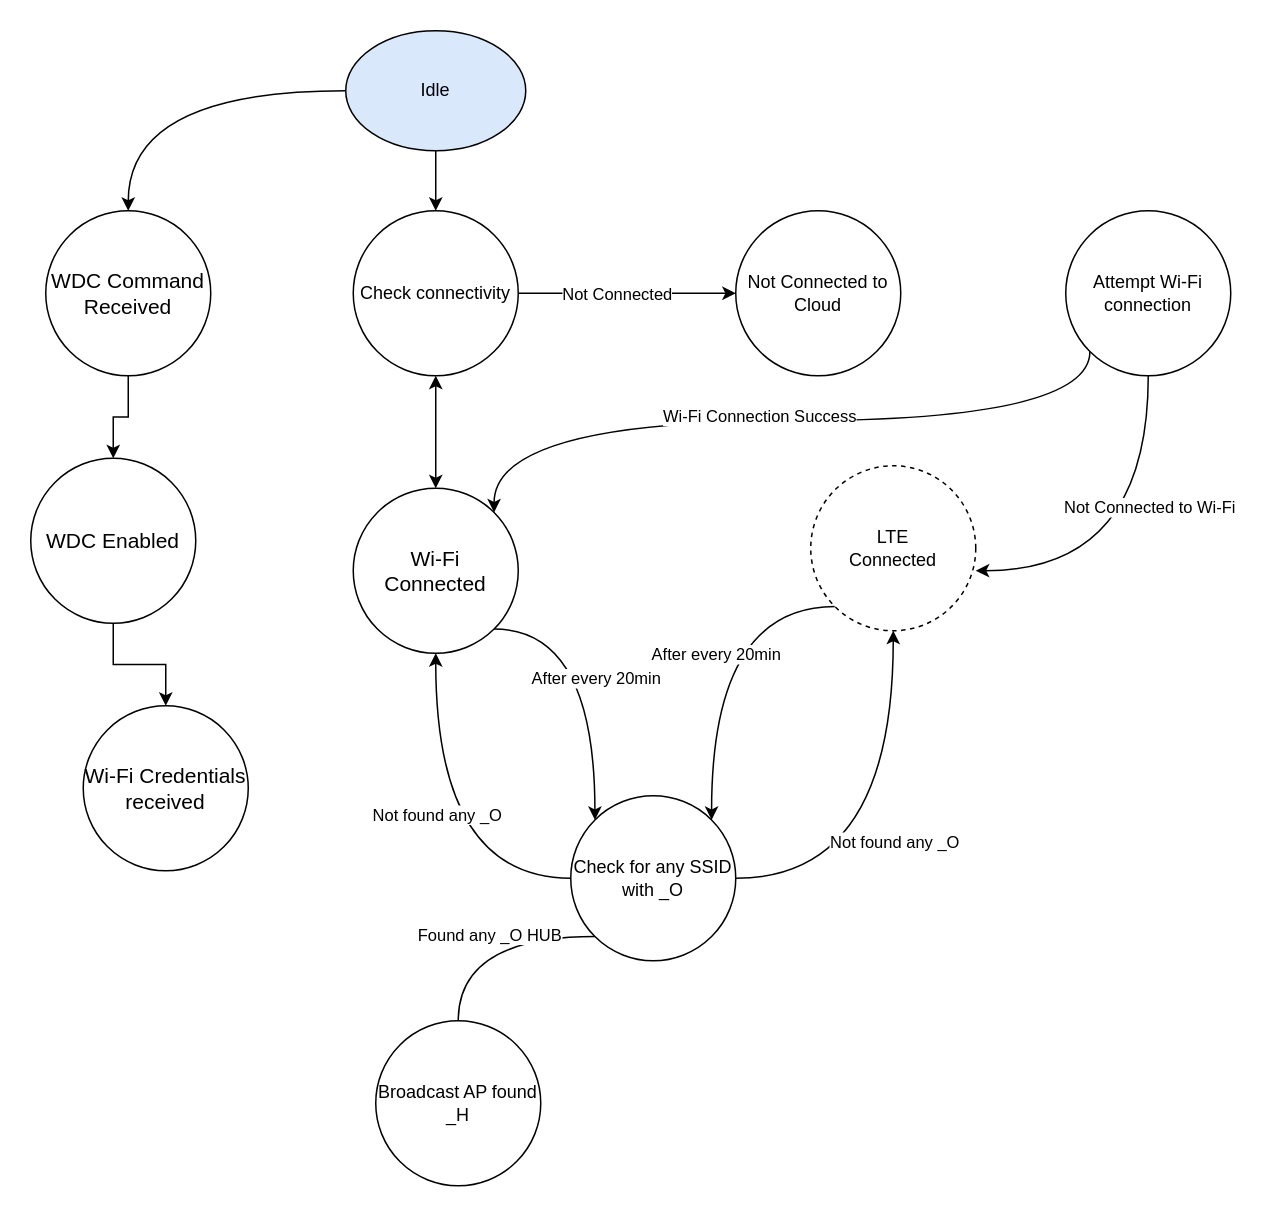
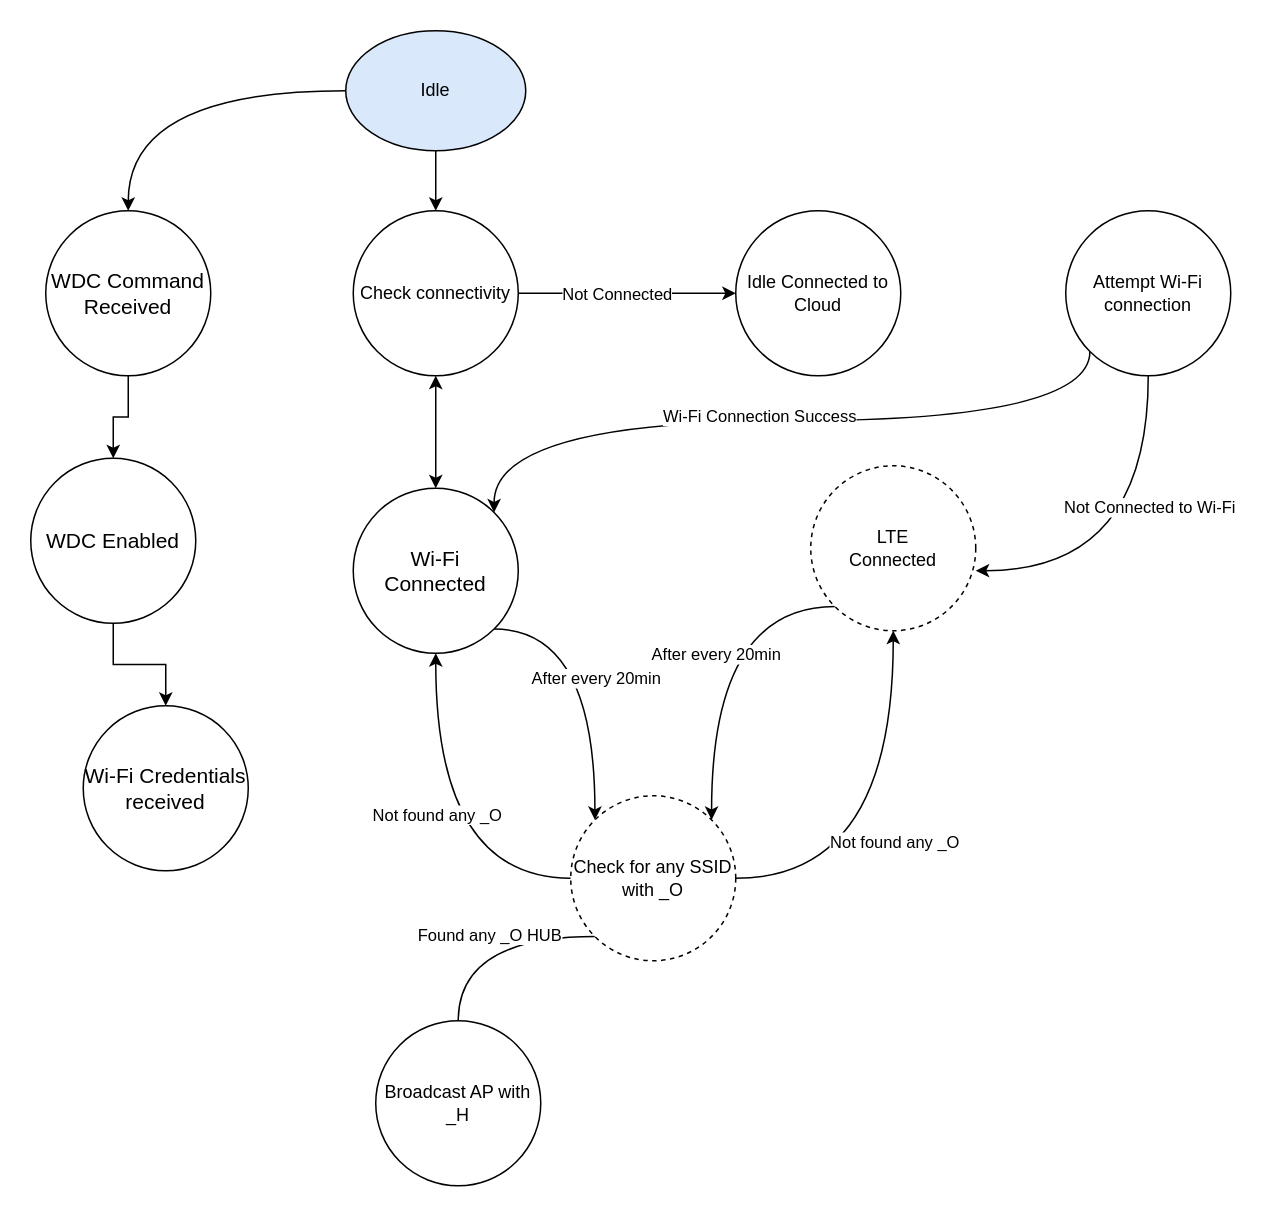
(818, 293) -> (818, 293)
(653, 878) -> (653, 878)
(458, 1103) -> (458, 1103)
